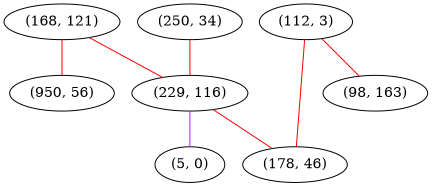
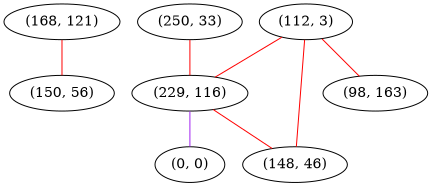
(190, 22) -> (190, 22)
(126, 58) -> (249, 57)
(62, 93) -> (62, 93)
(190, 165) -> (190, 165)
(295, 165) -> (295, 165)
